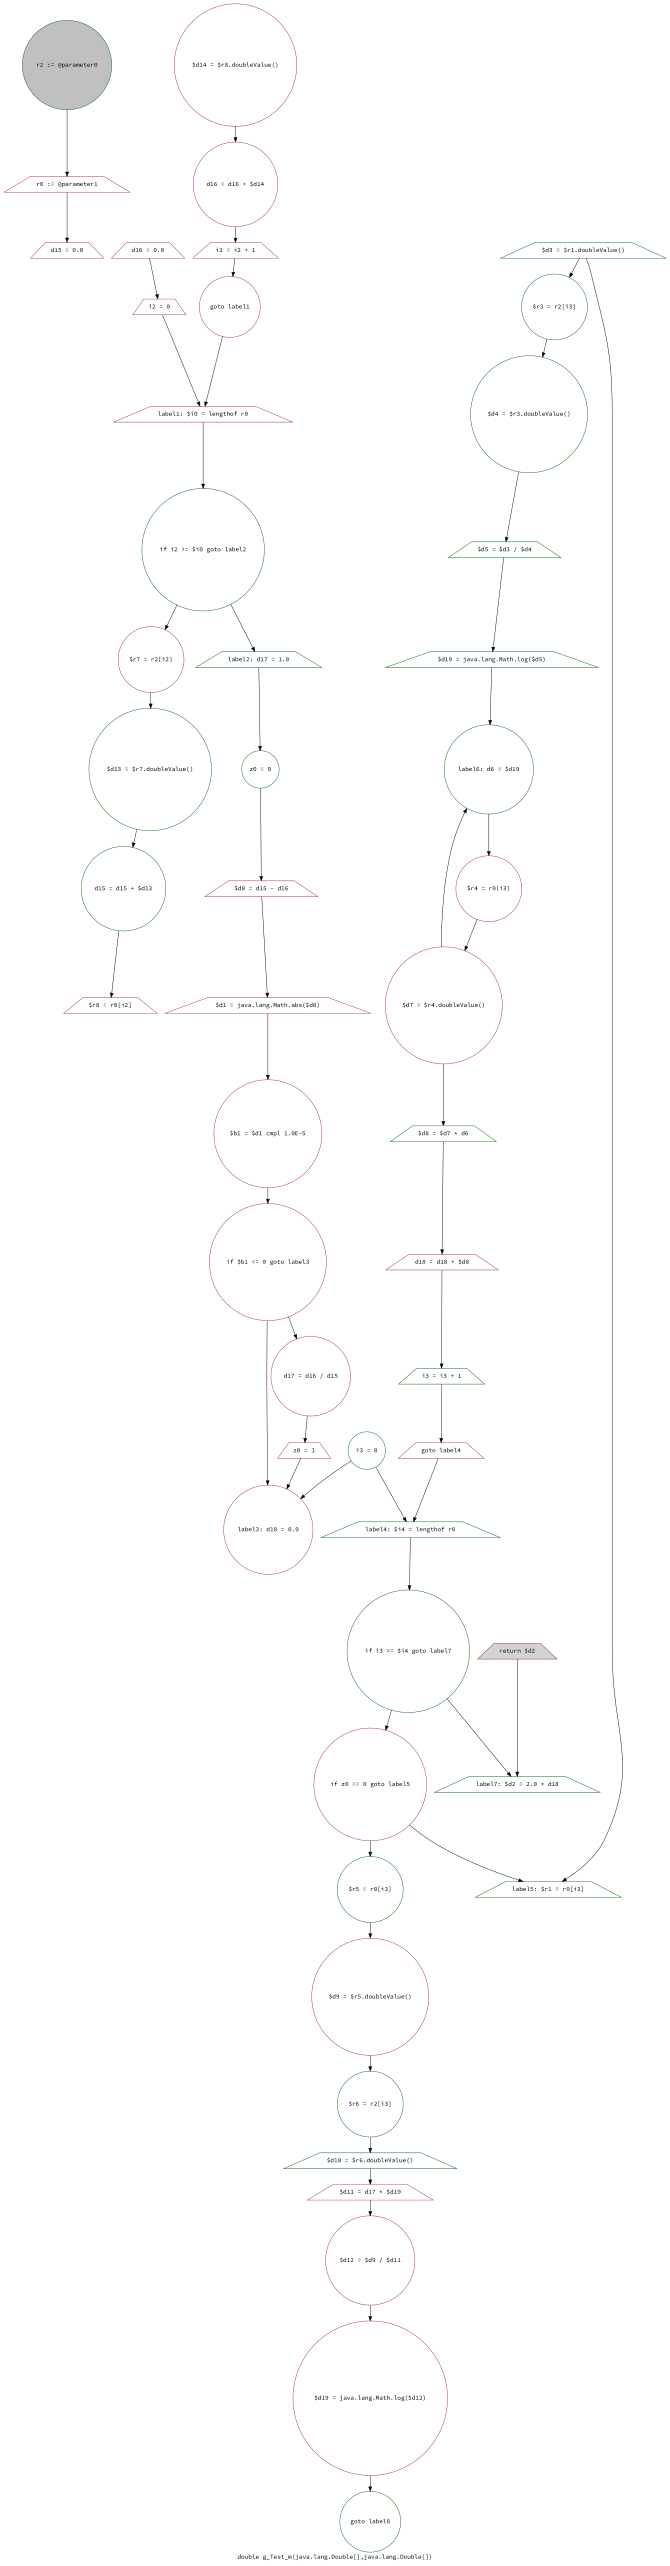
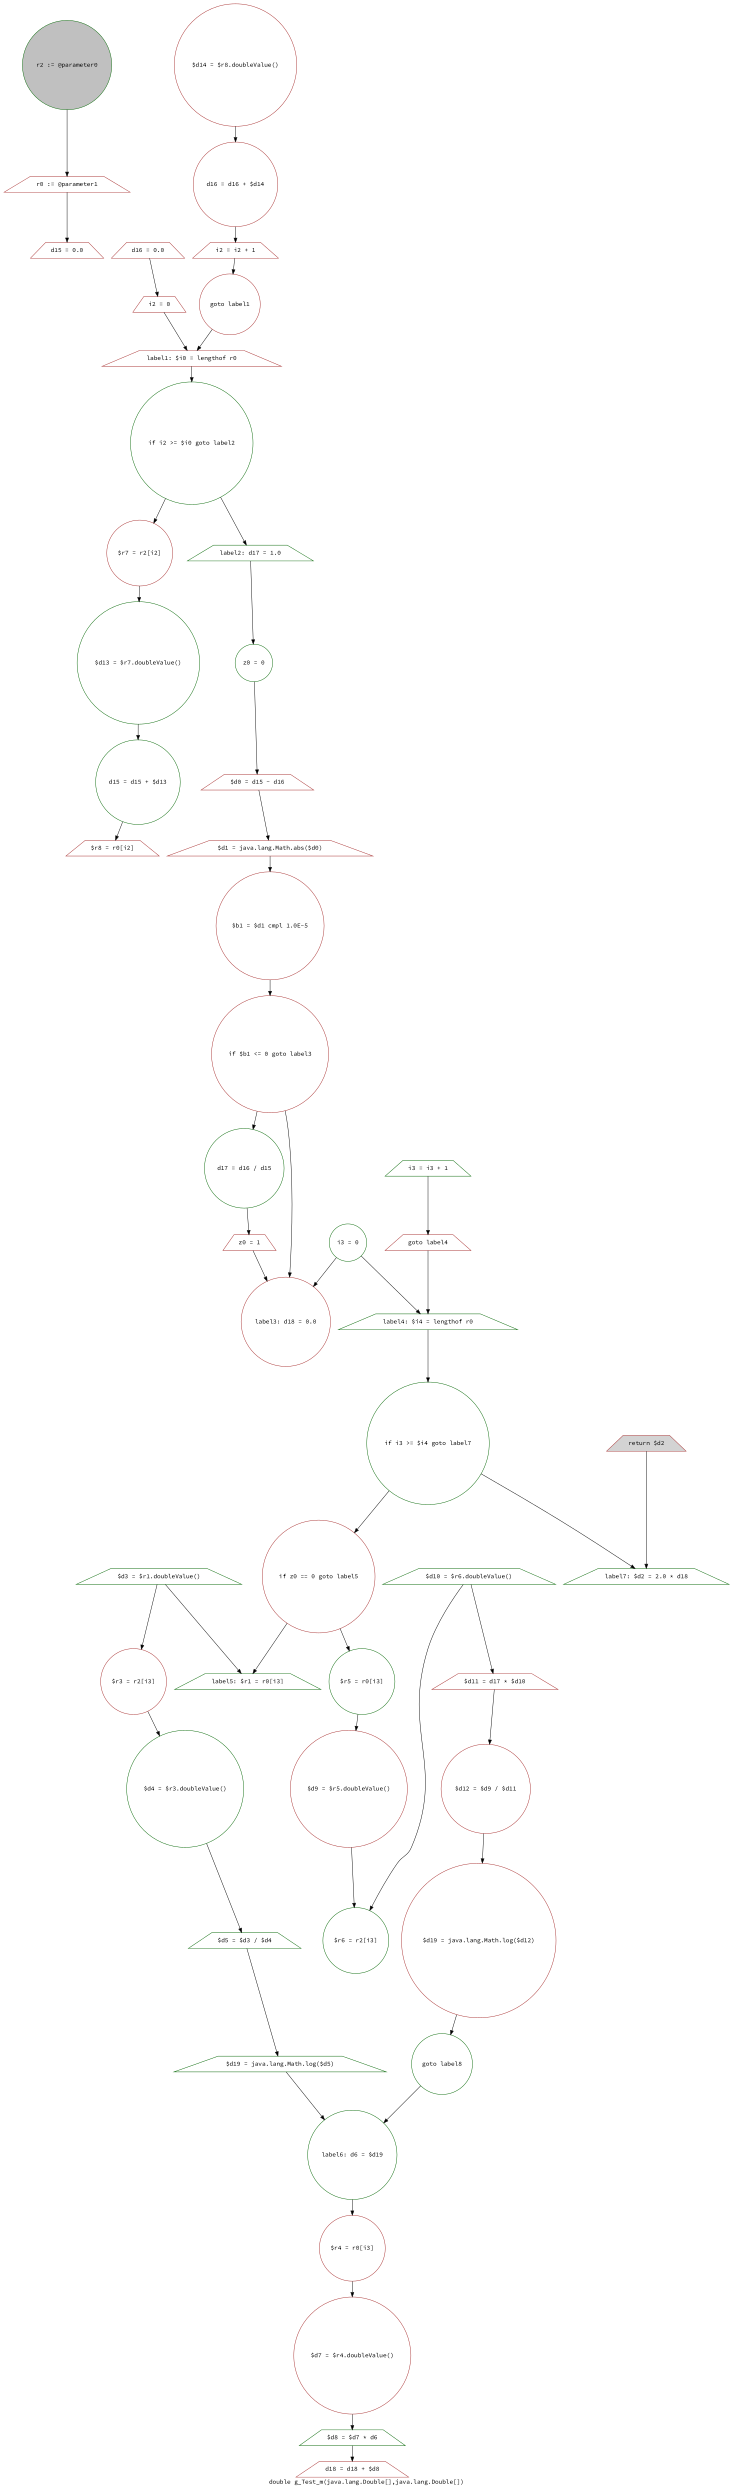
(554, 307) -> (134, 1682)
(446, 878) -> (404, 2103)
(442, 1317) -> none
(311, 1376) -> (244, 1168)
(370, 2143) -> (423, 1748)
